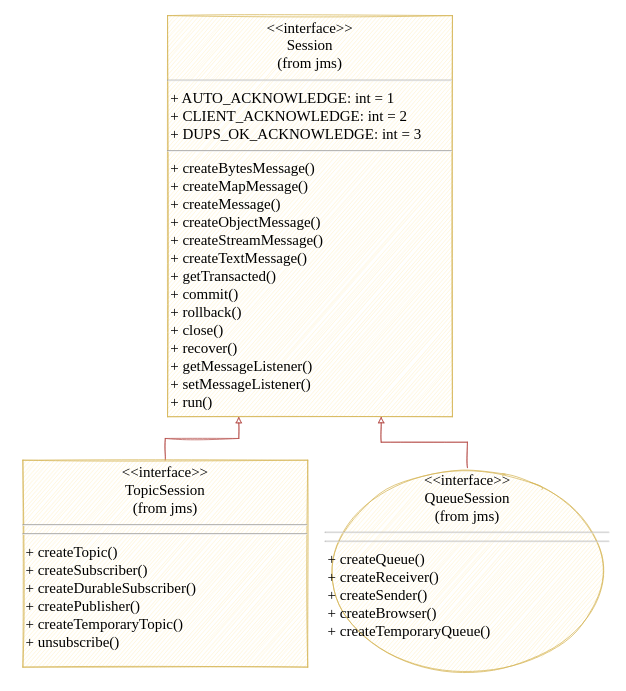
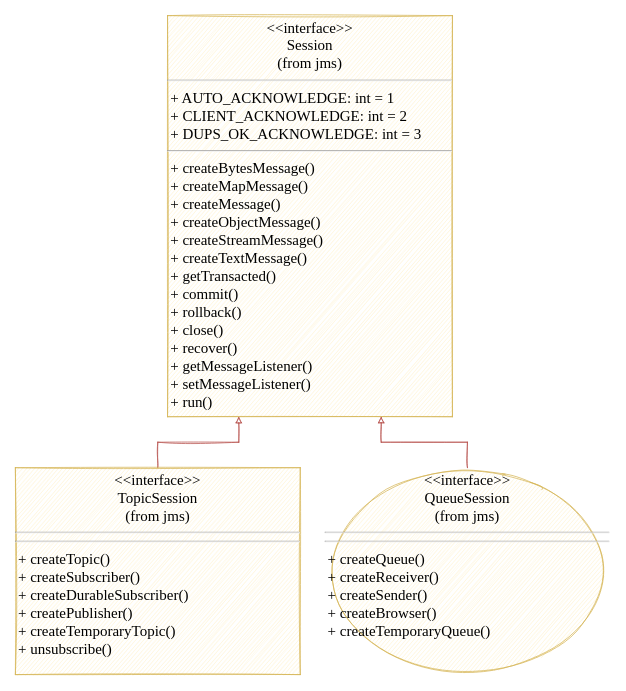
(165, 564) -> (158, 571)
